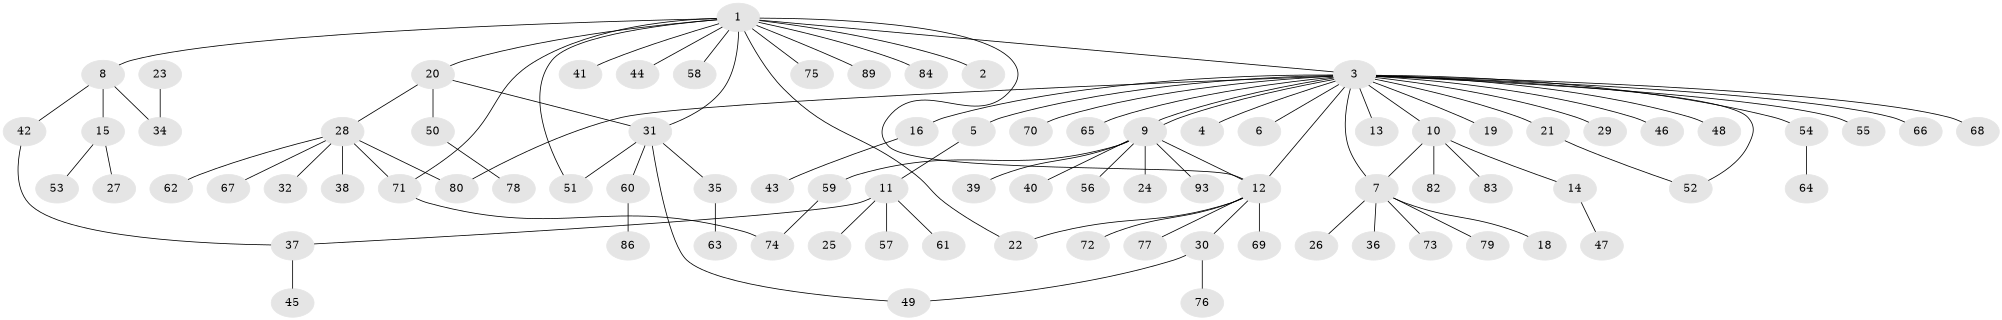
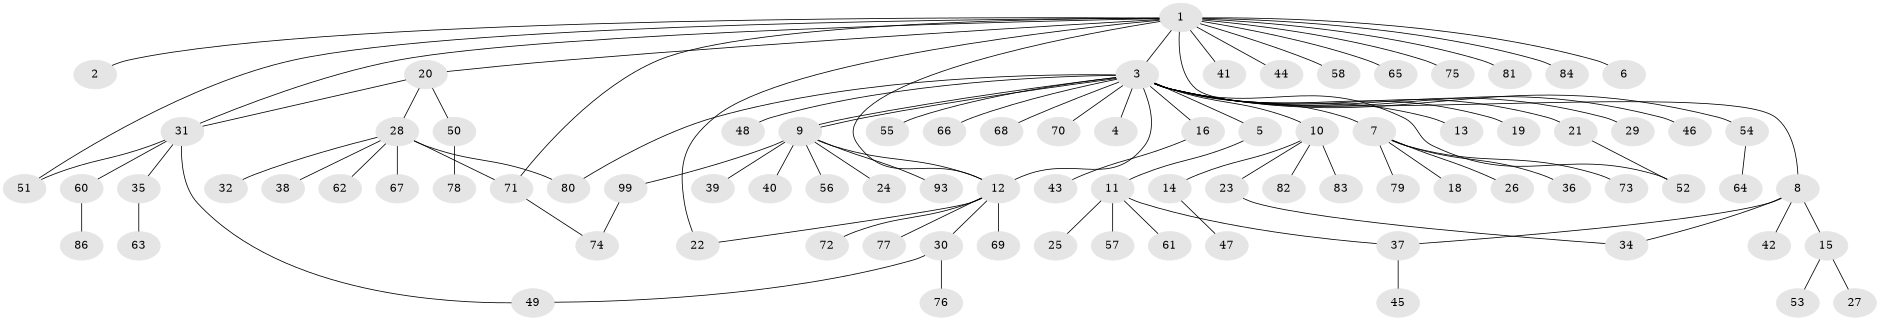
(869, 75) -> (1510, 75)
(1218, 93) -> (1292, 39)
(1307, 103) -> (1407, 27)
(1405, 160) -> (1272, 160)
(830, 189) -> (626, 189)
(117, 234) -> (1602, 228)
